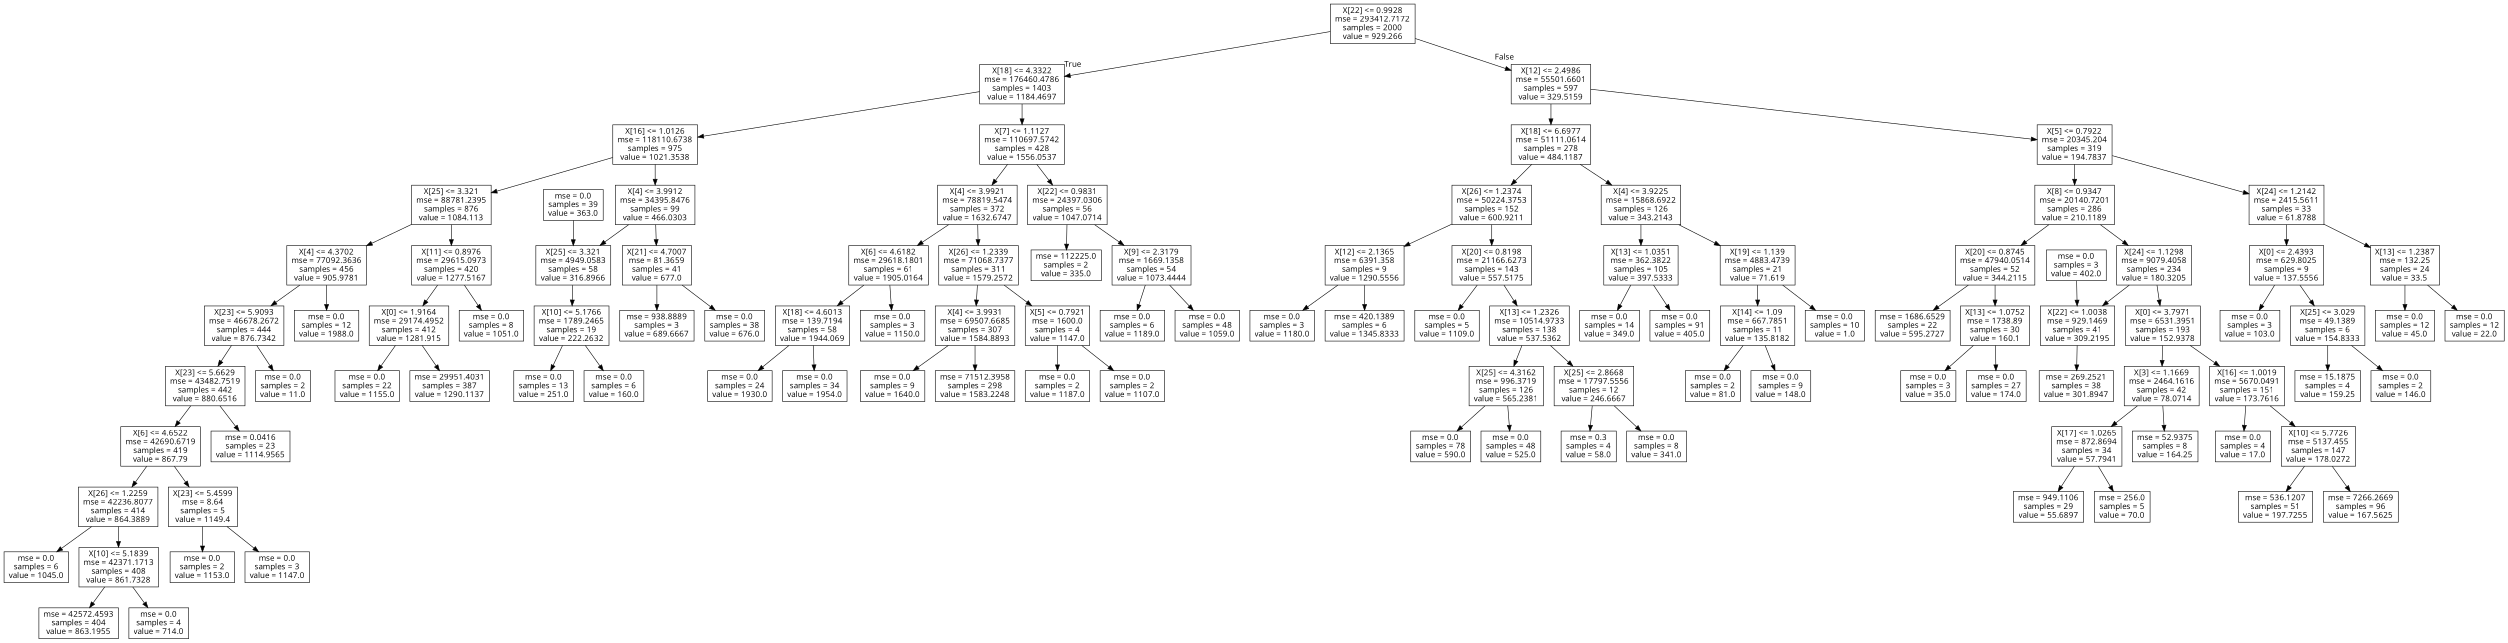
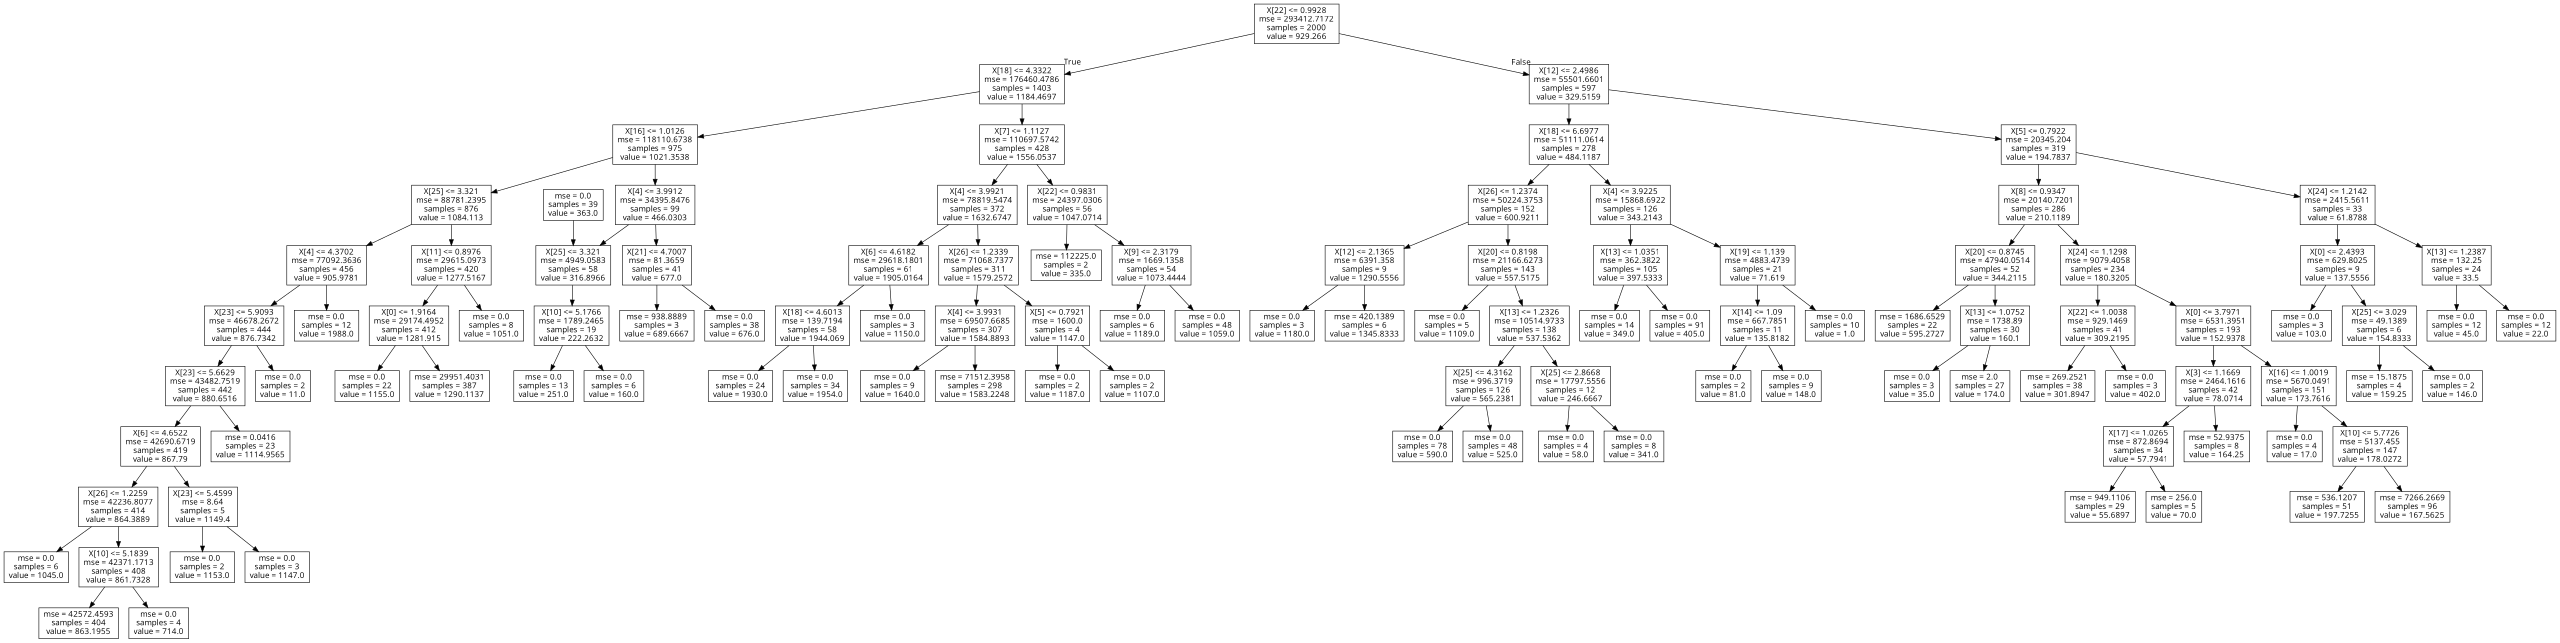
(2077, 290) -> (2117, 356)
(1996, 386) -> (1980, 386)
(1589, 446) -> (1566, 446)
